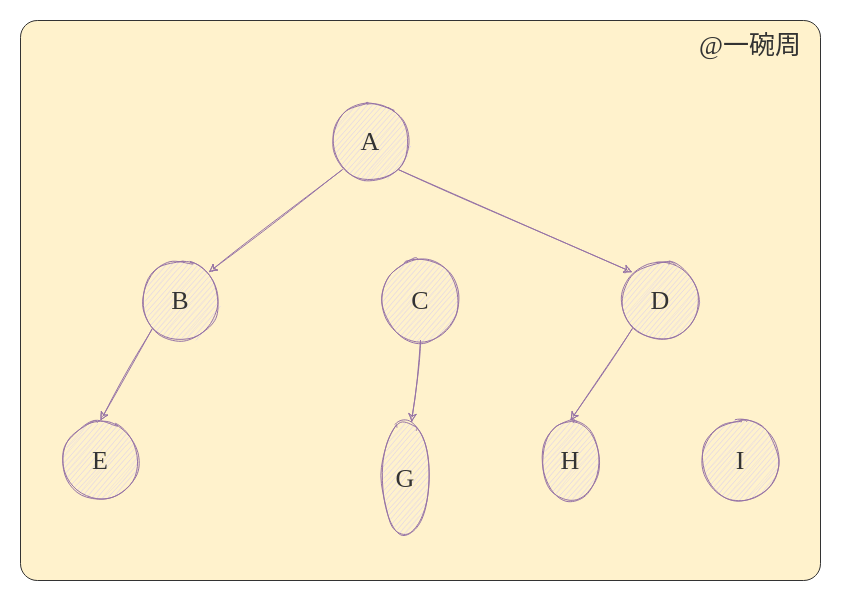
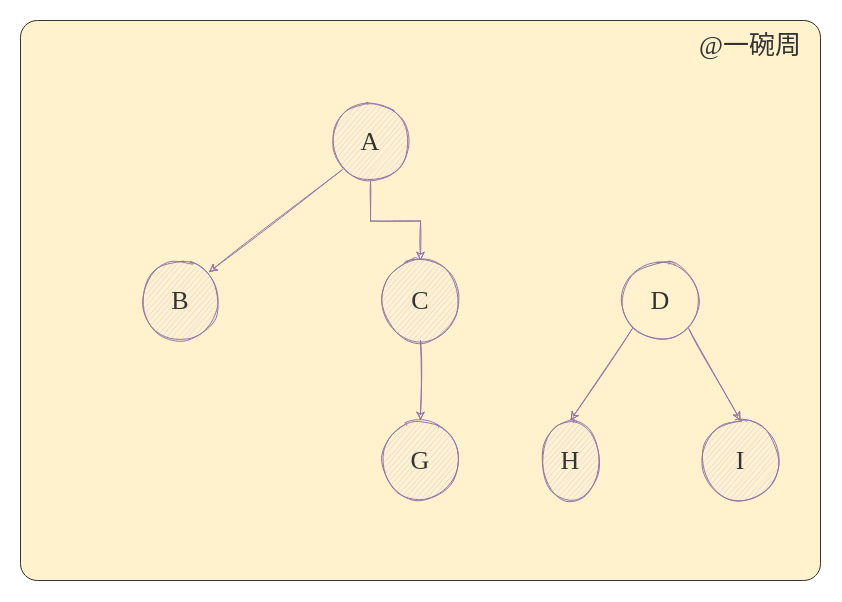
(513, 220) -> none
none -> (393, 221)
(661, 301) -> (661, 301)
(128, 372) -> none
none -> (713, 372)
(101, 461) -> none
(406, 478) -> (421, 461)
